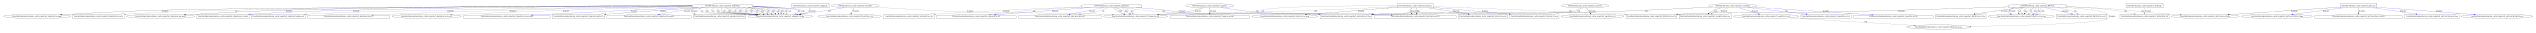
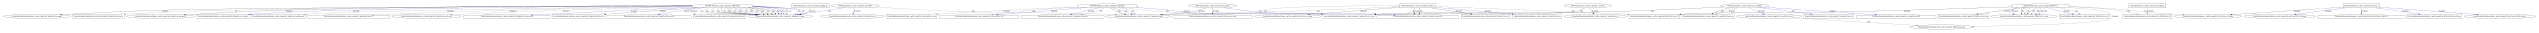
(970, 11) -> (973, 11)
